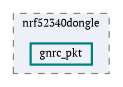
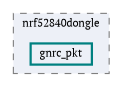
(61, 24) -> (61, 24)
